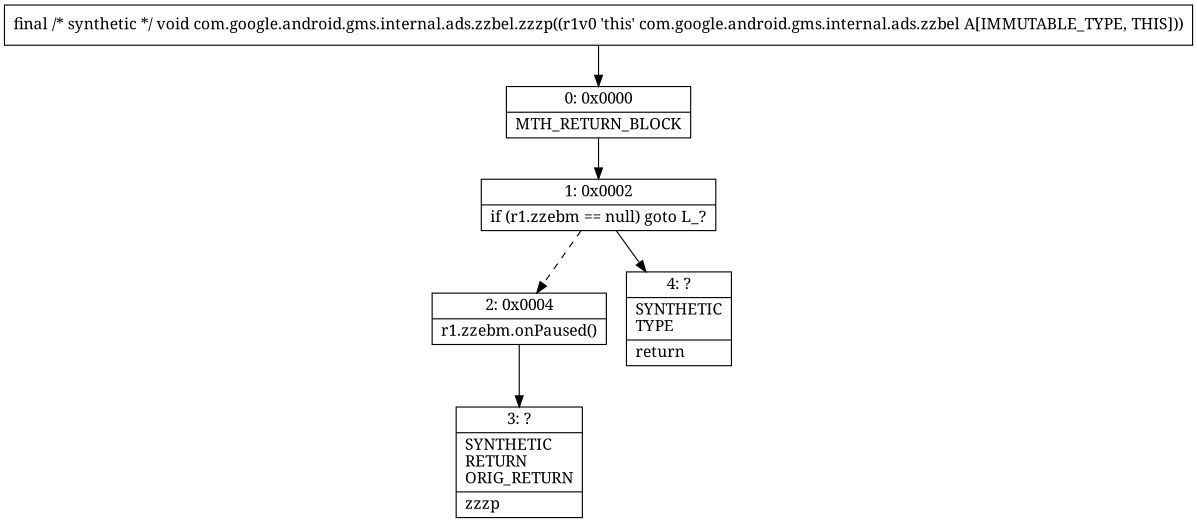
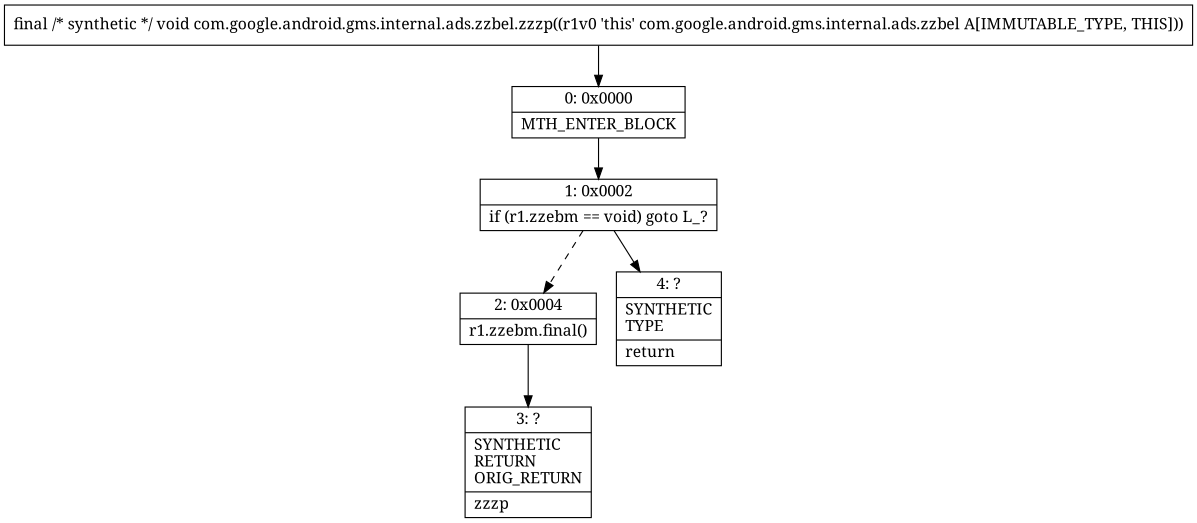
(599, 125) -> (599, 125)
(599, 217) -> (599, 217)
(519, 331) -> (528, 331)
